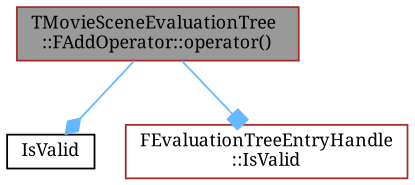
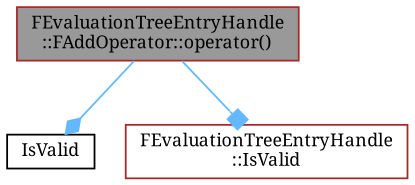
(158, 34) -> (158, 34)
